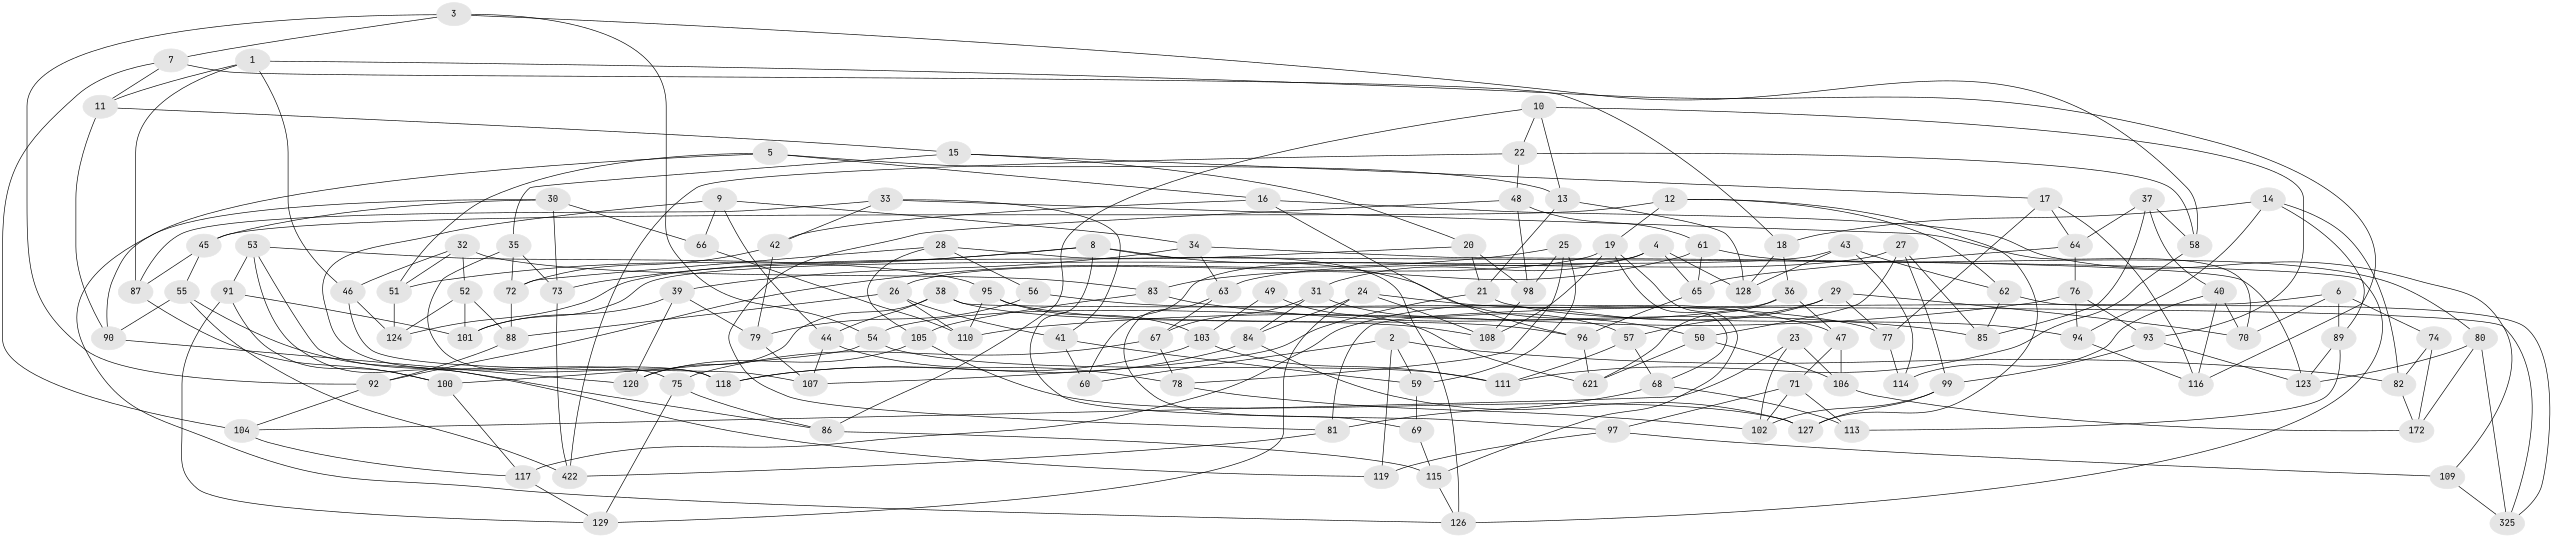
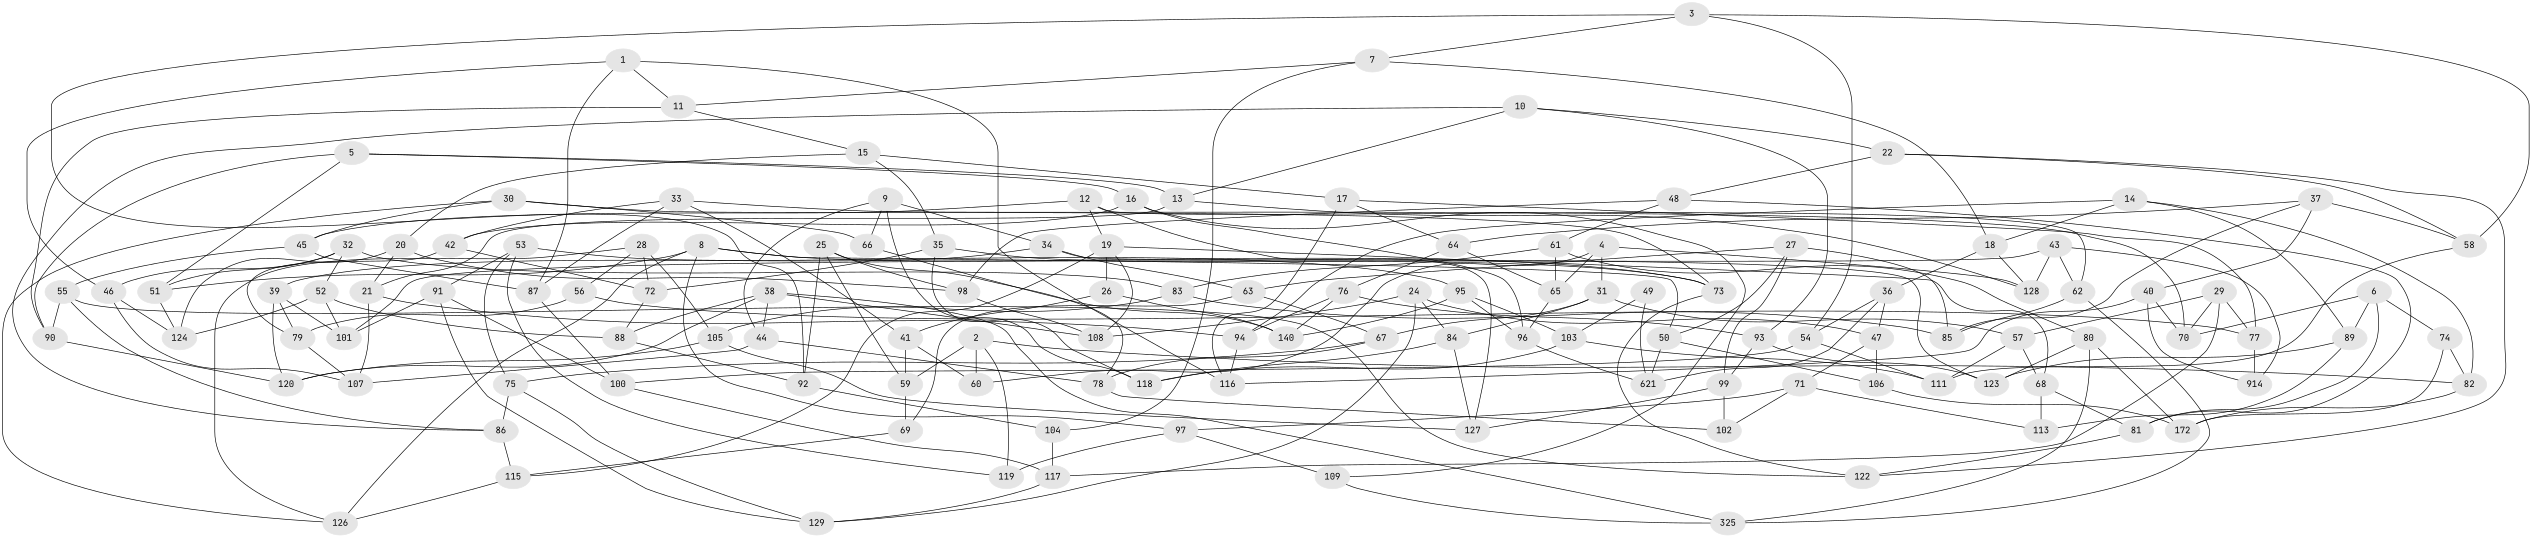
(703, 315) -> (678, 316)
(965, 338) -> (1286, 338)
(1795, 338) -> none
(1901, 385) -> (2255, 385)
(570, 477) -> (1862, 477)
